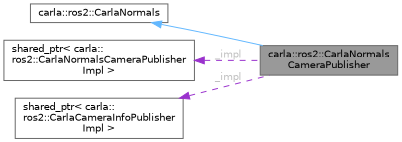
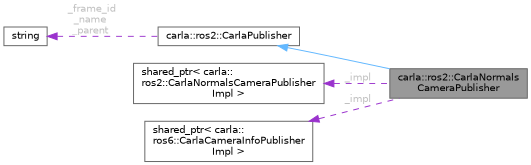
(99, 13) -> (229, 36)
none -> (26, 36)
(99, 118) -> (229, 141)
